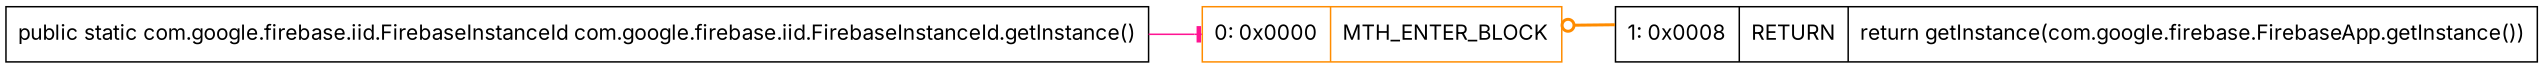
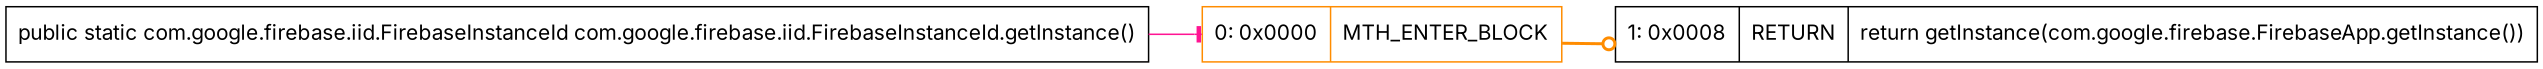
(1595, 25) -> (1582, 44)
